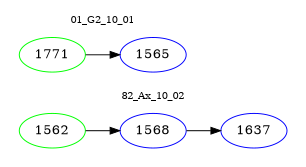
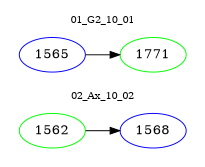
(98, 55) -> (98, 55)
(153, 97) -> (103, 97)
(254, 131) -> none
